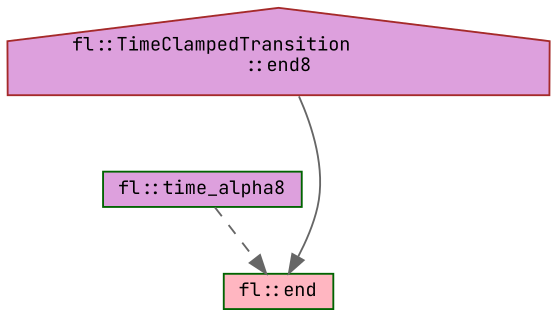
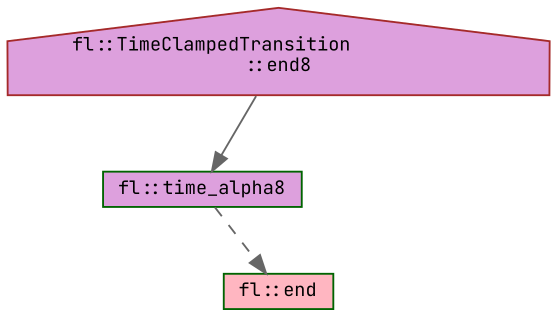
(320, 177) -> (239, 126)
